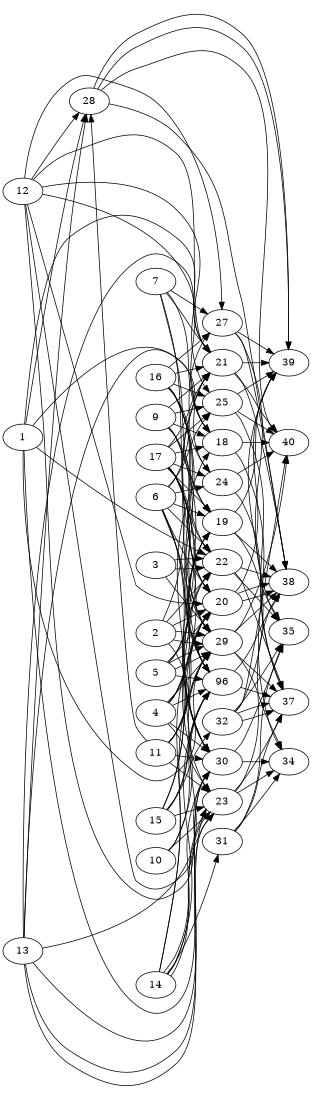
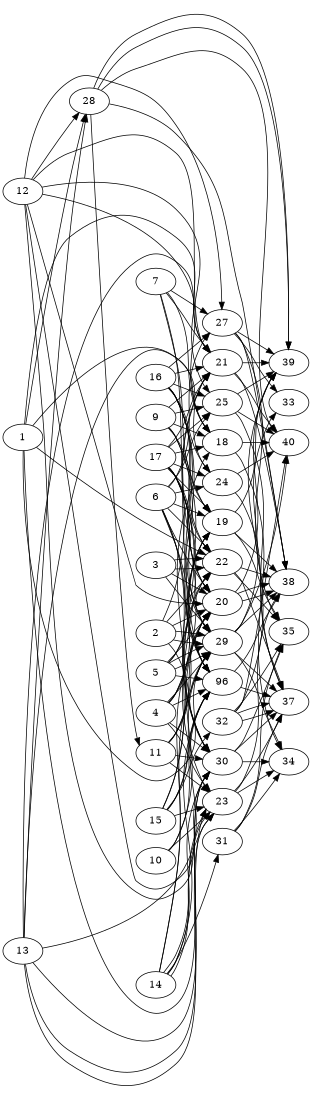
none -> (289, 403)
(110, 434) -> (109, 427)
none -> (186, 582)
none -> (252, 735)
